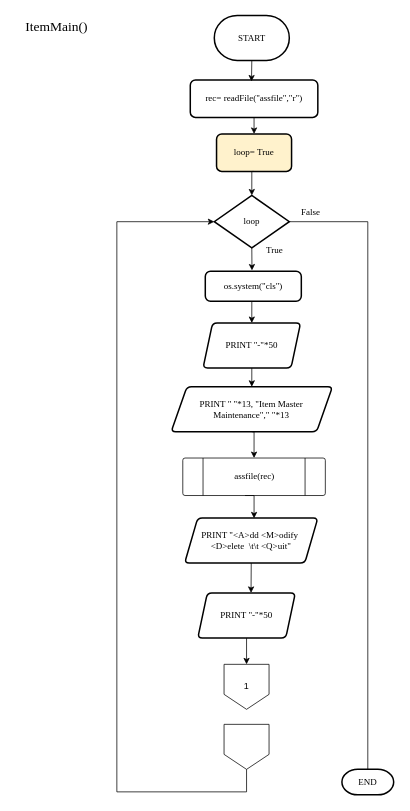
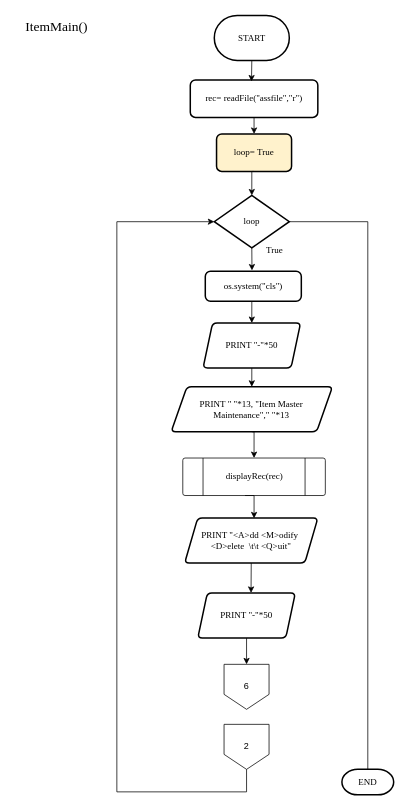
(310, 213) -> none
(254, 477) -> (254, 477)
(246, 687) -> (246, 687)
none -> (246, 747)
